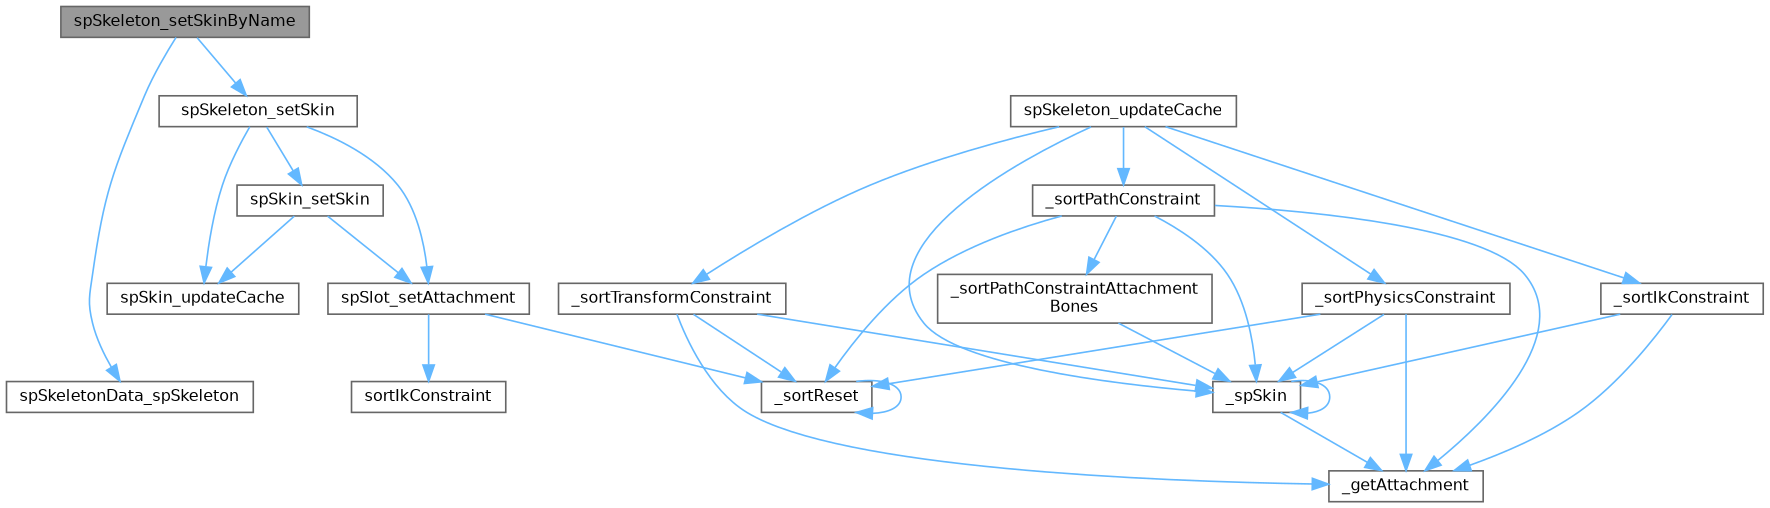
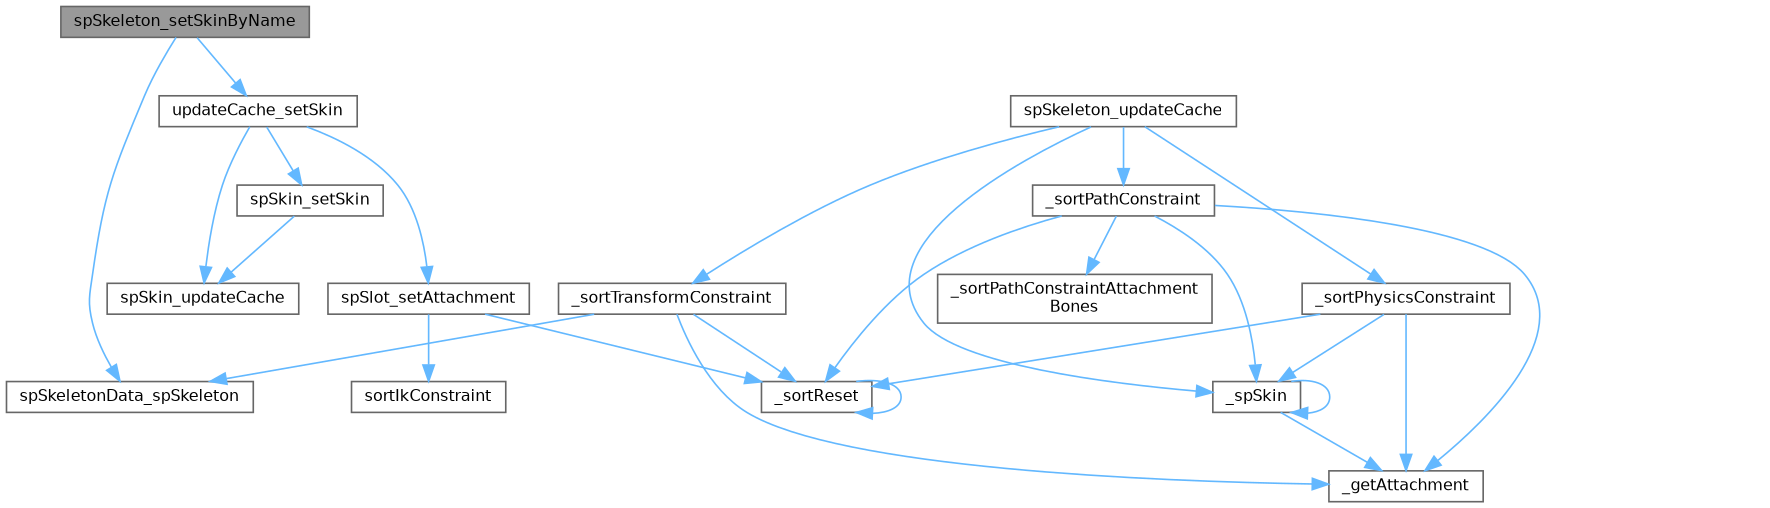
(258, 111) -> (258, 111)
(363, 244) -> none
(1682, 299) -> none
(922, 341) -> (410, 347)
(1169, 350) -> none
